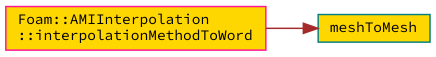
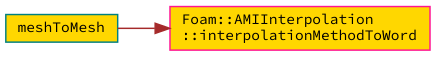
(285, 28) -> (136, 28)
